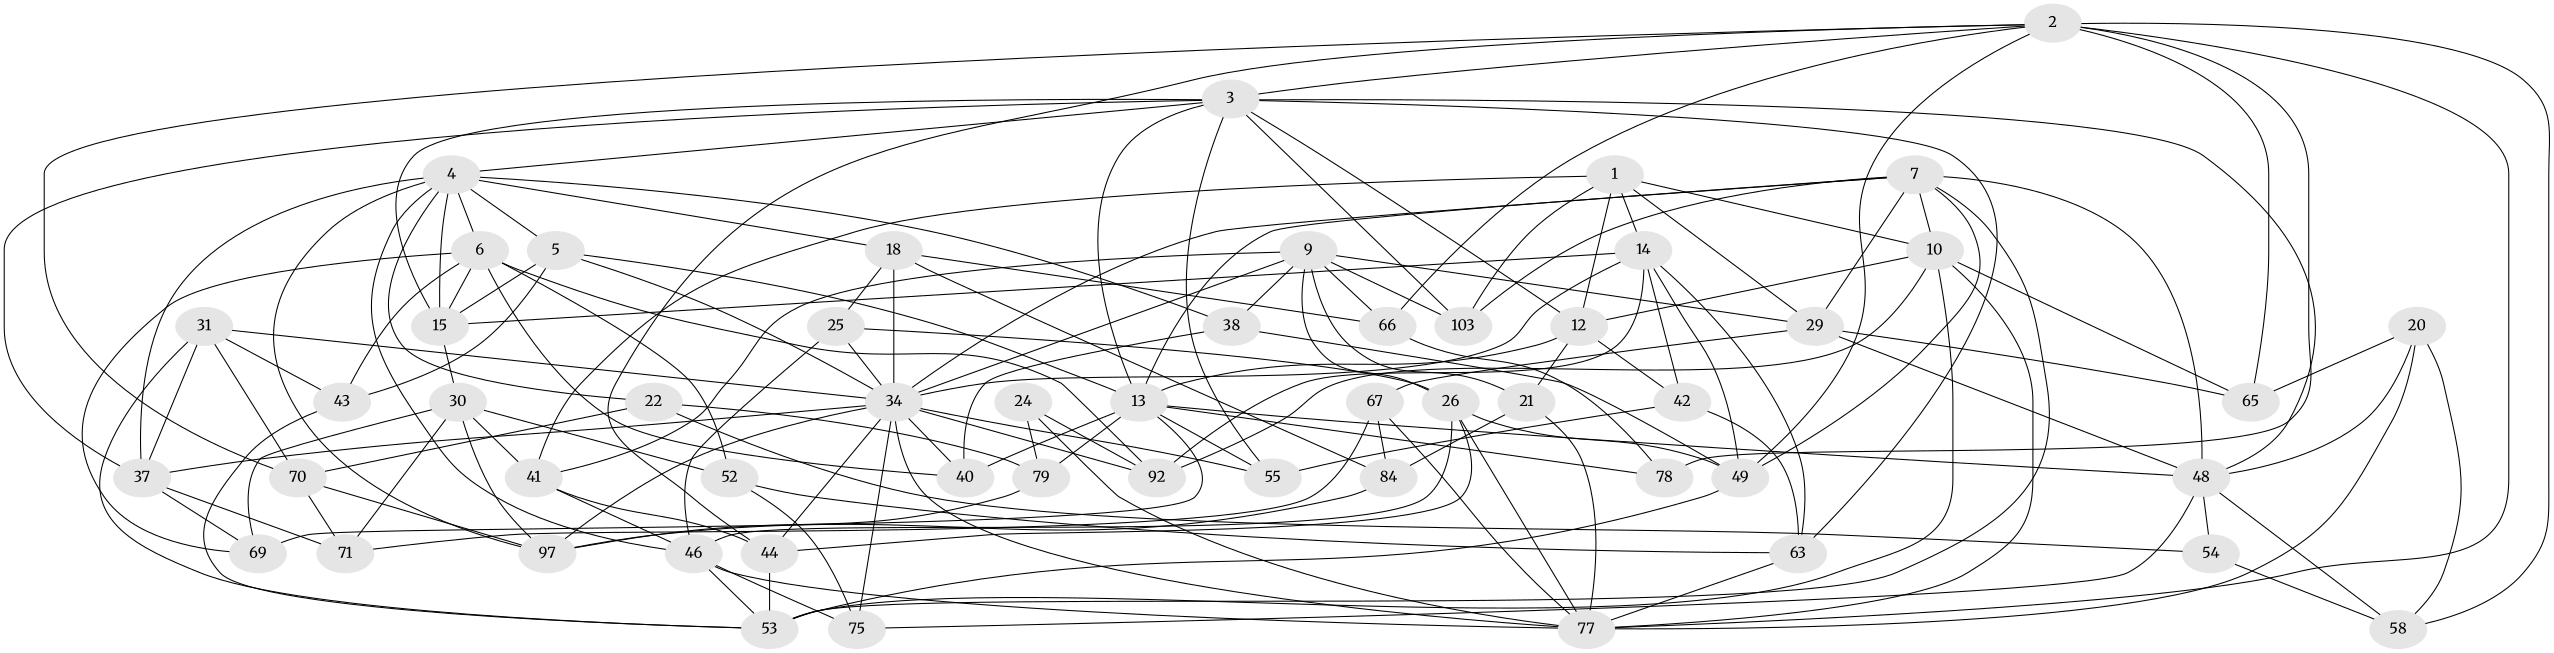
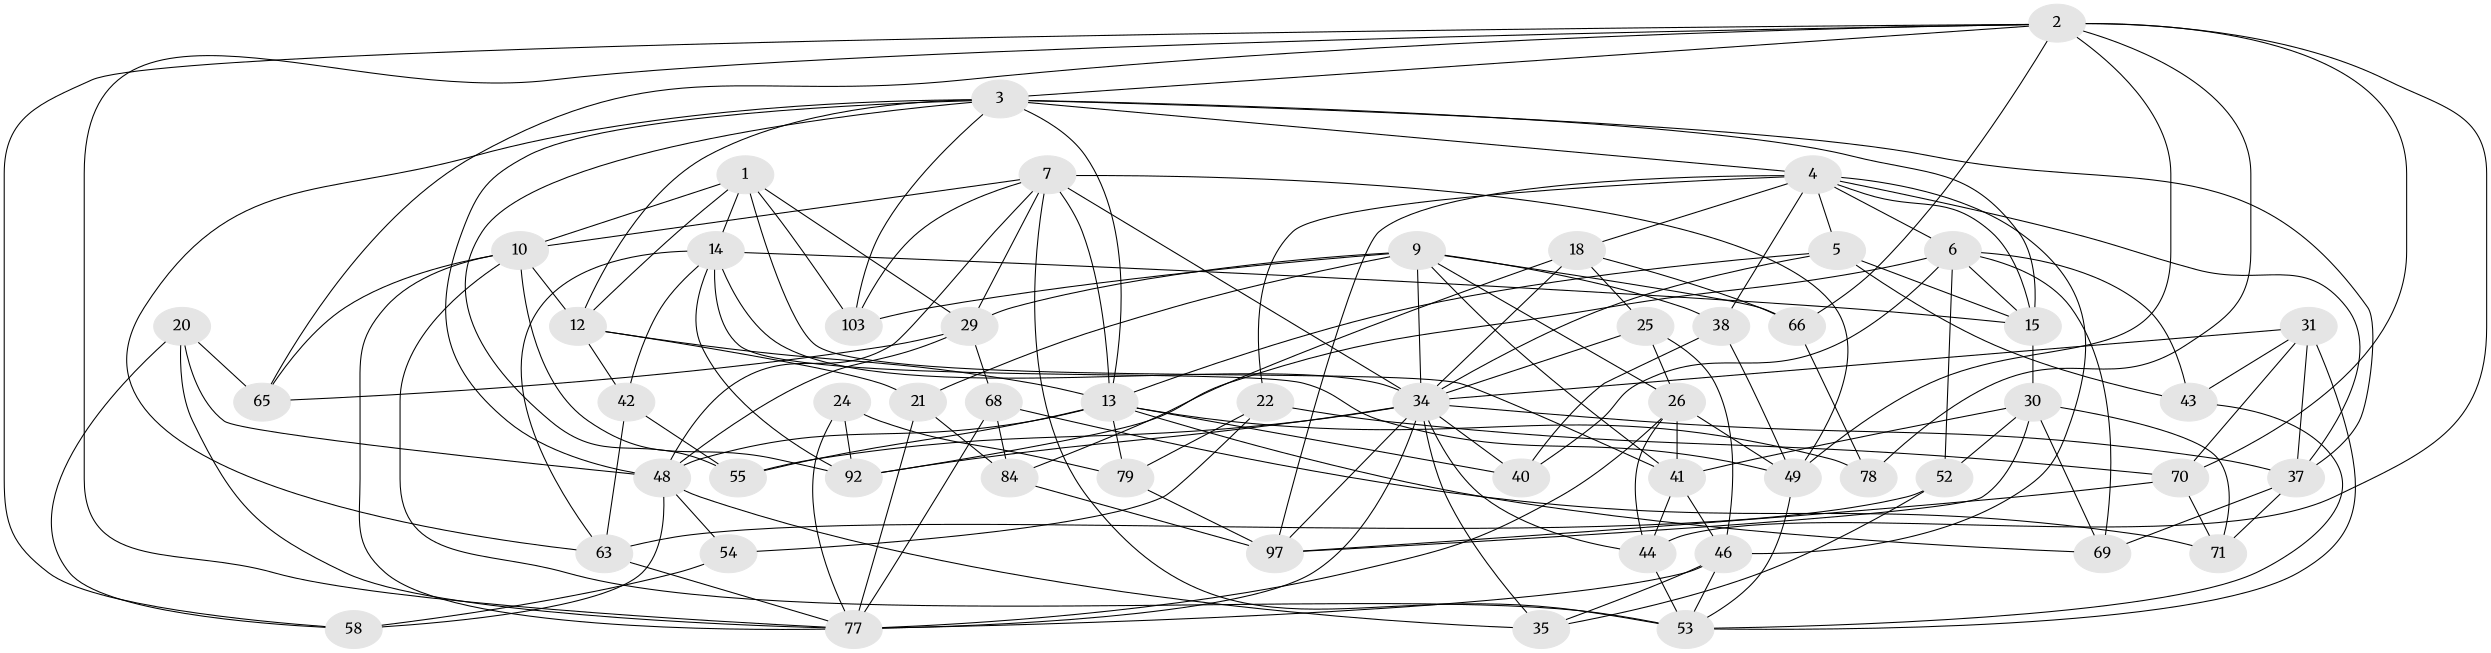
(1375, 402) -> (994, 402)
(1113, 527) -> (1677, 440)
(857, 630) -> (1541, 630)
